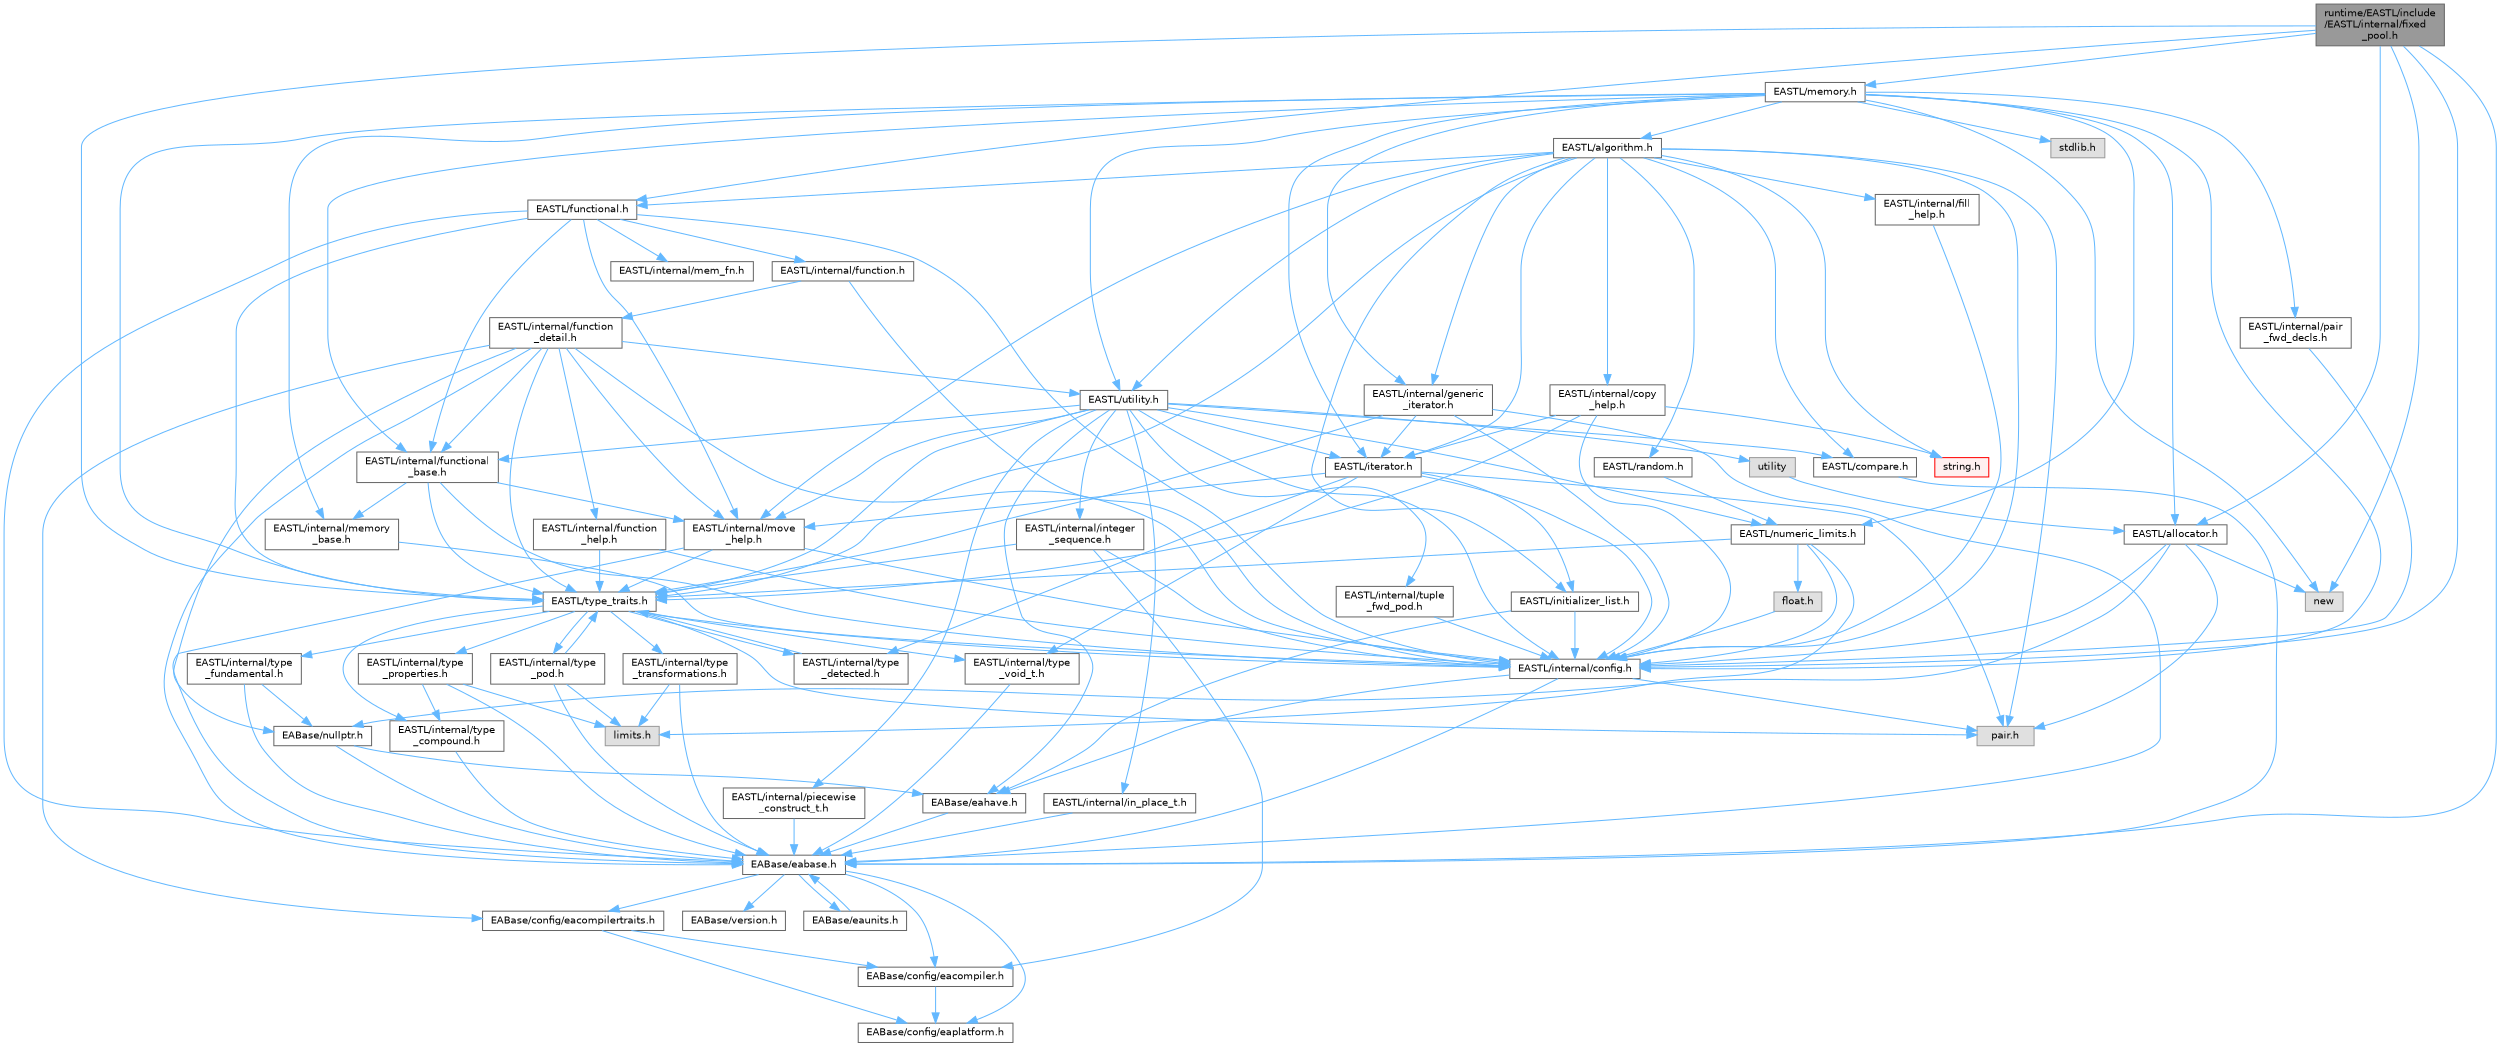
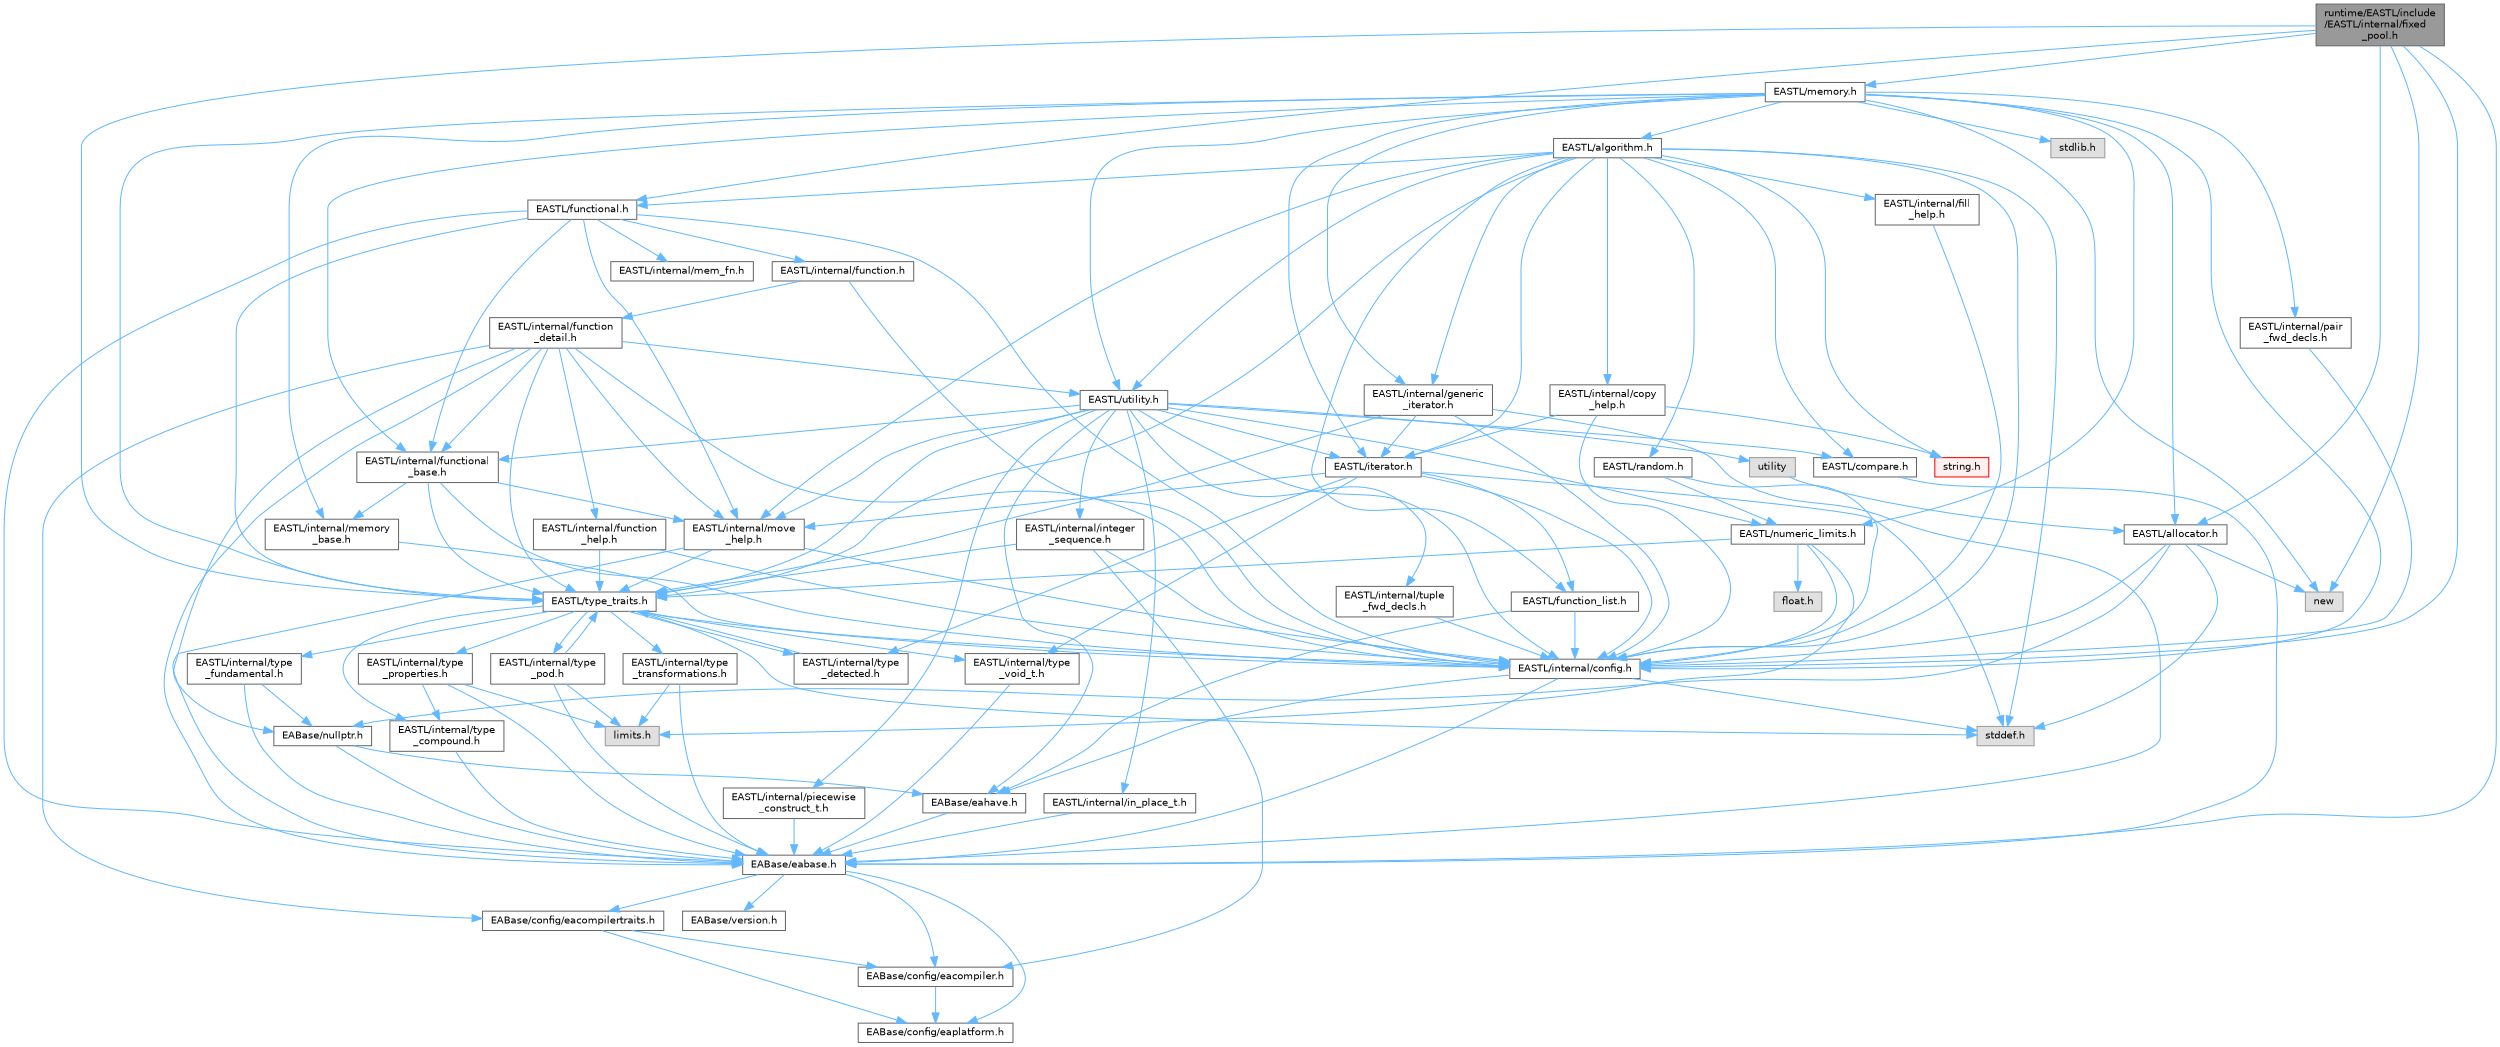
(1180, 547) -> none
(1395, 602) -> (1395, 602)
(1575, 602) -> (1575, 602)
(1717, 630) -> (1870, 571)
(2006, 736) -> (2006, 736)
(855, 921) -> none
